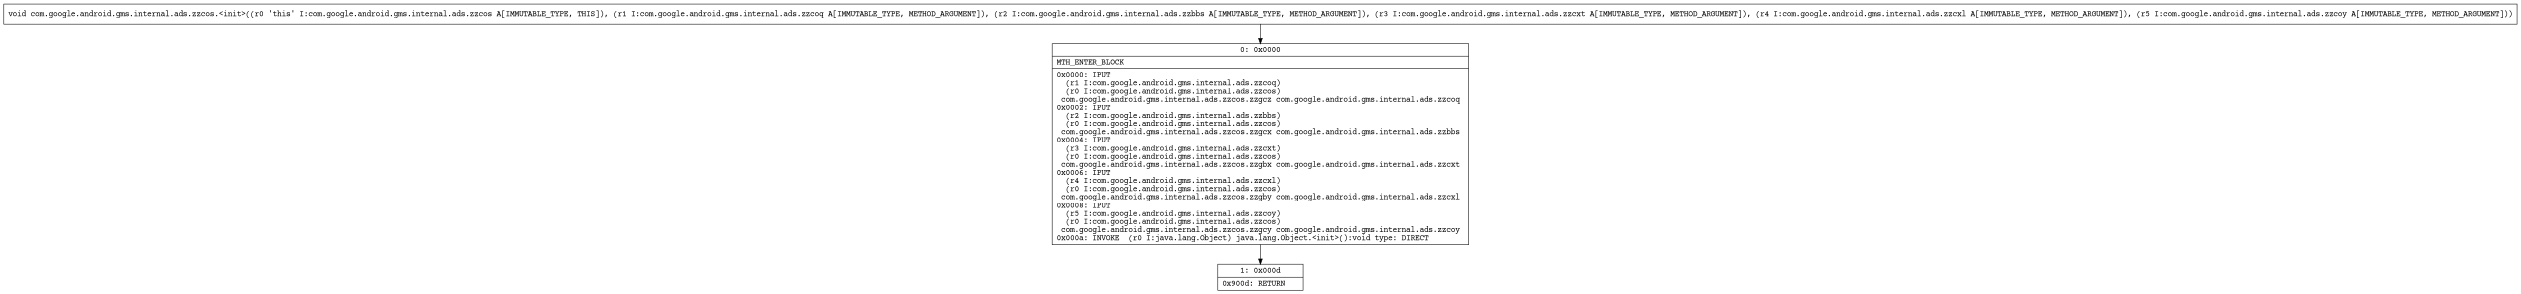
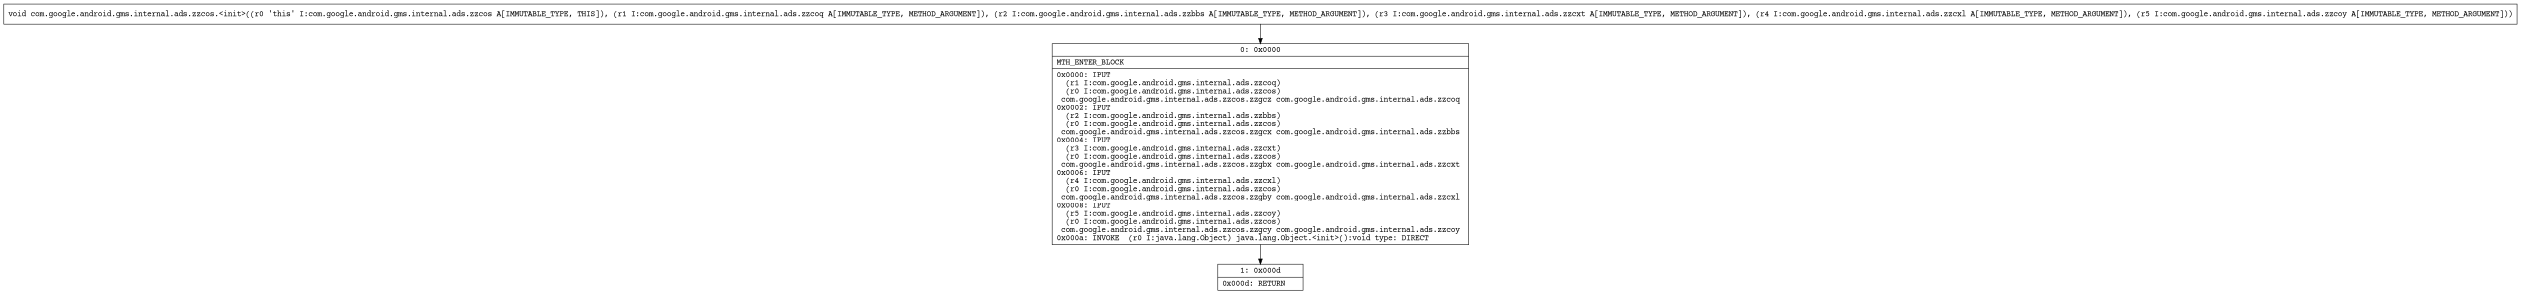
(1260, 283) -> (1260, 283)
